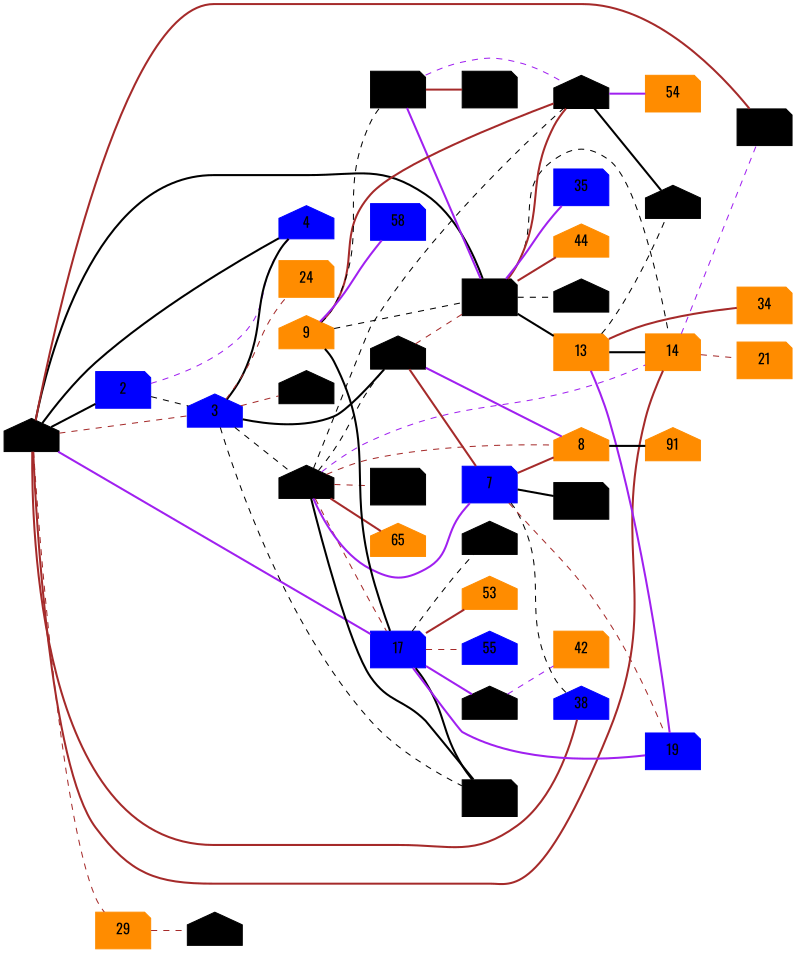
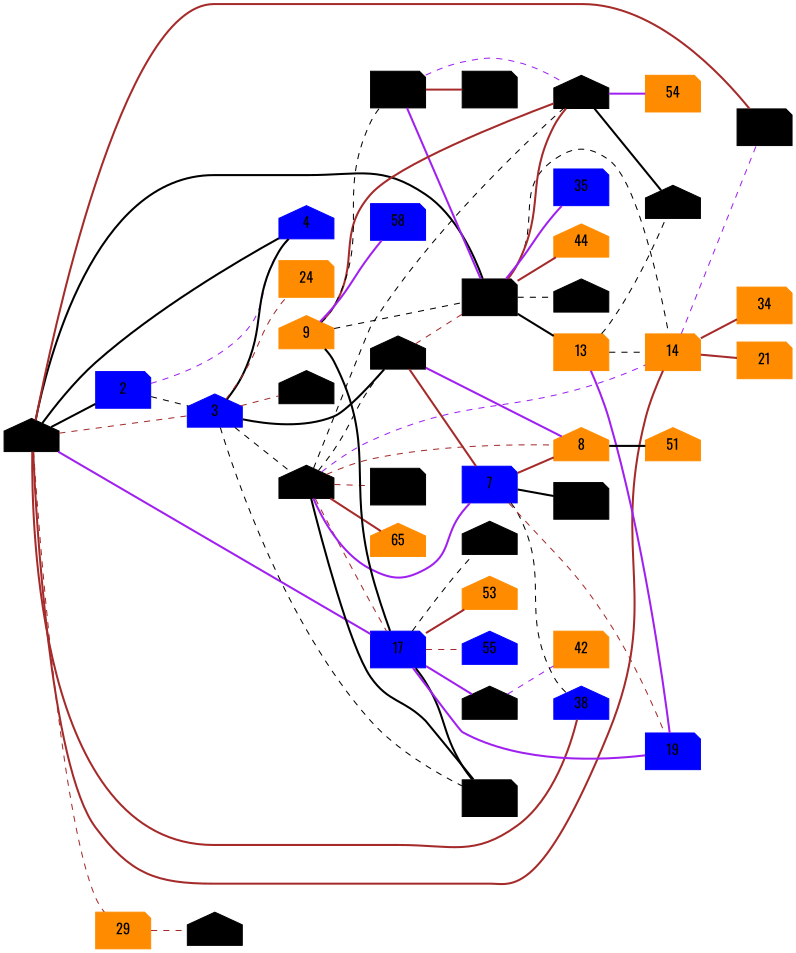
(675, 318) -> (719, 329)
(627, 352) -> (627, 352)
(719, 356) -> (719, 356)
(673, 446) -> (673, 446)
